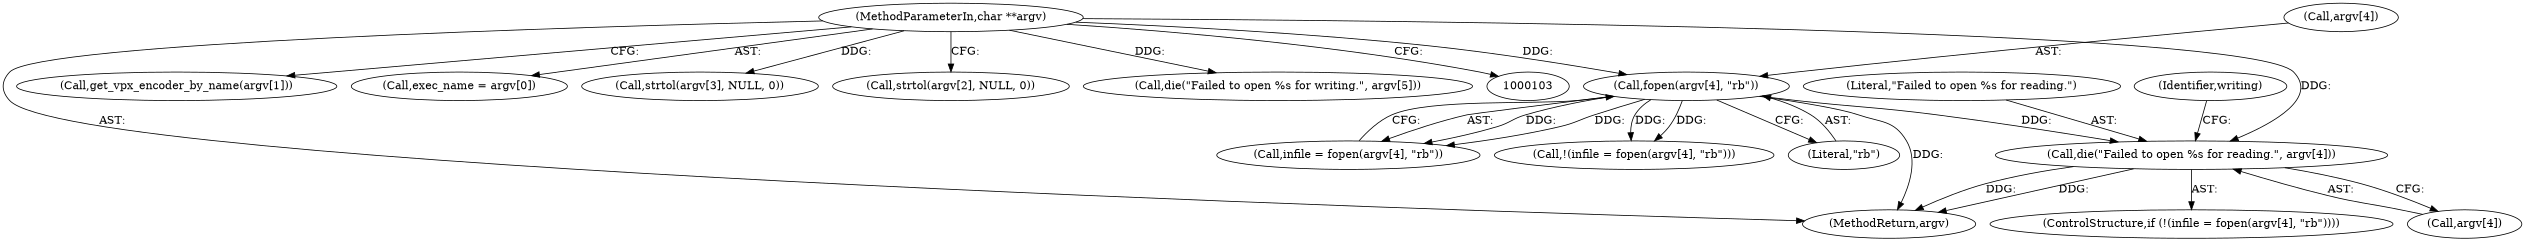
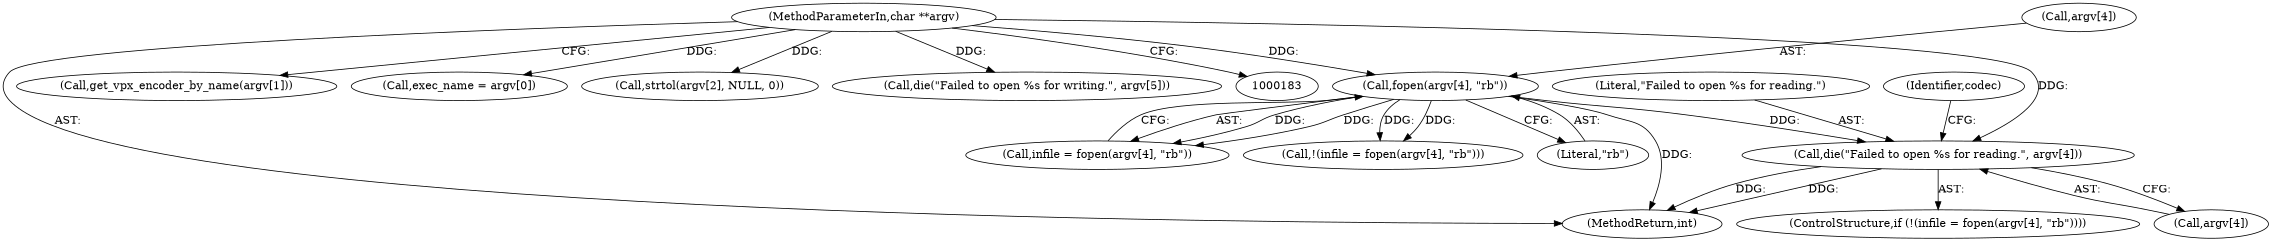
(750, 52) -> (704, 52)
(967, 52) -> (809, 52)
(700, 86) -> none
(1528, 86) -> (1277, 86)
(2210, 86) -> (1954, 86)
(1889, 224) -> (1642, 224)
